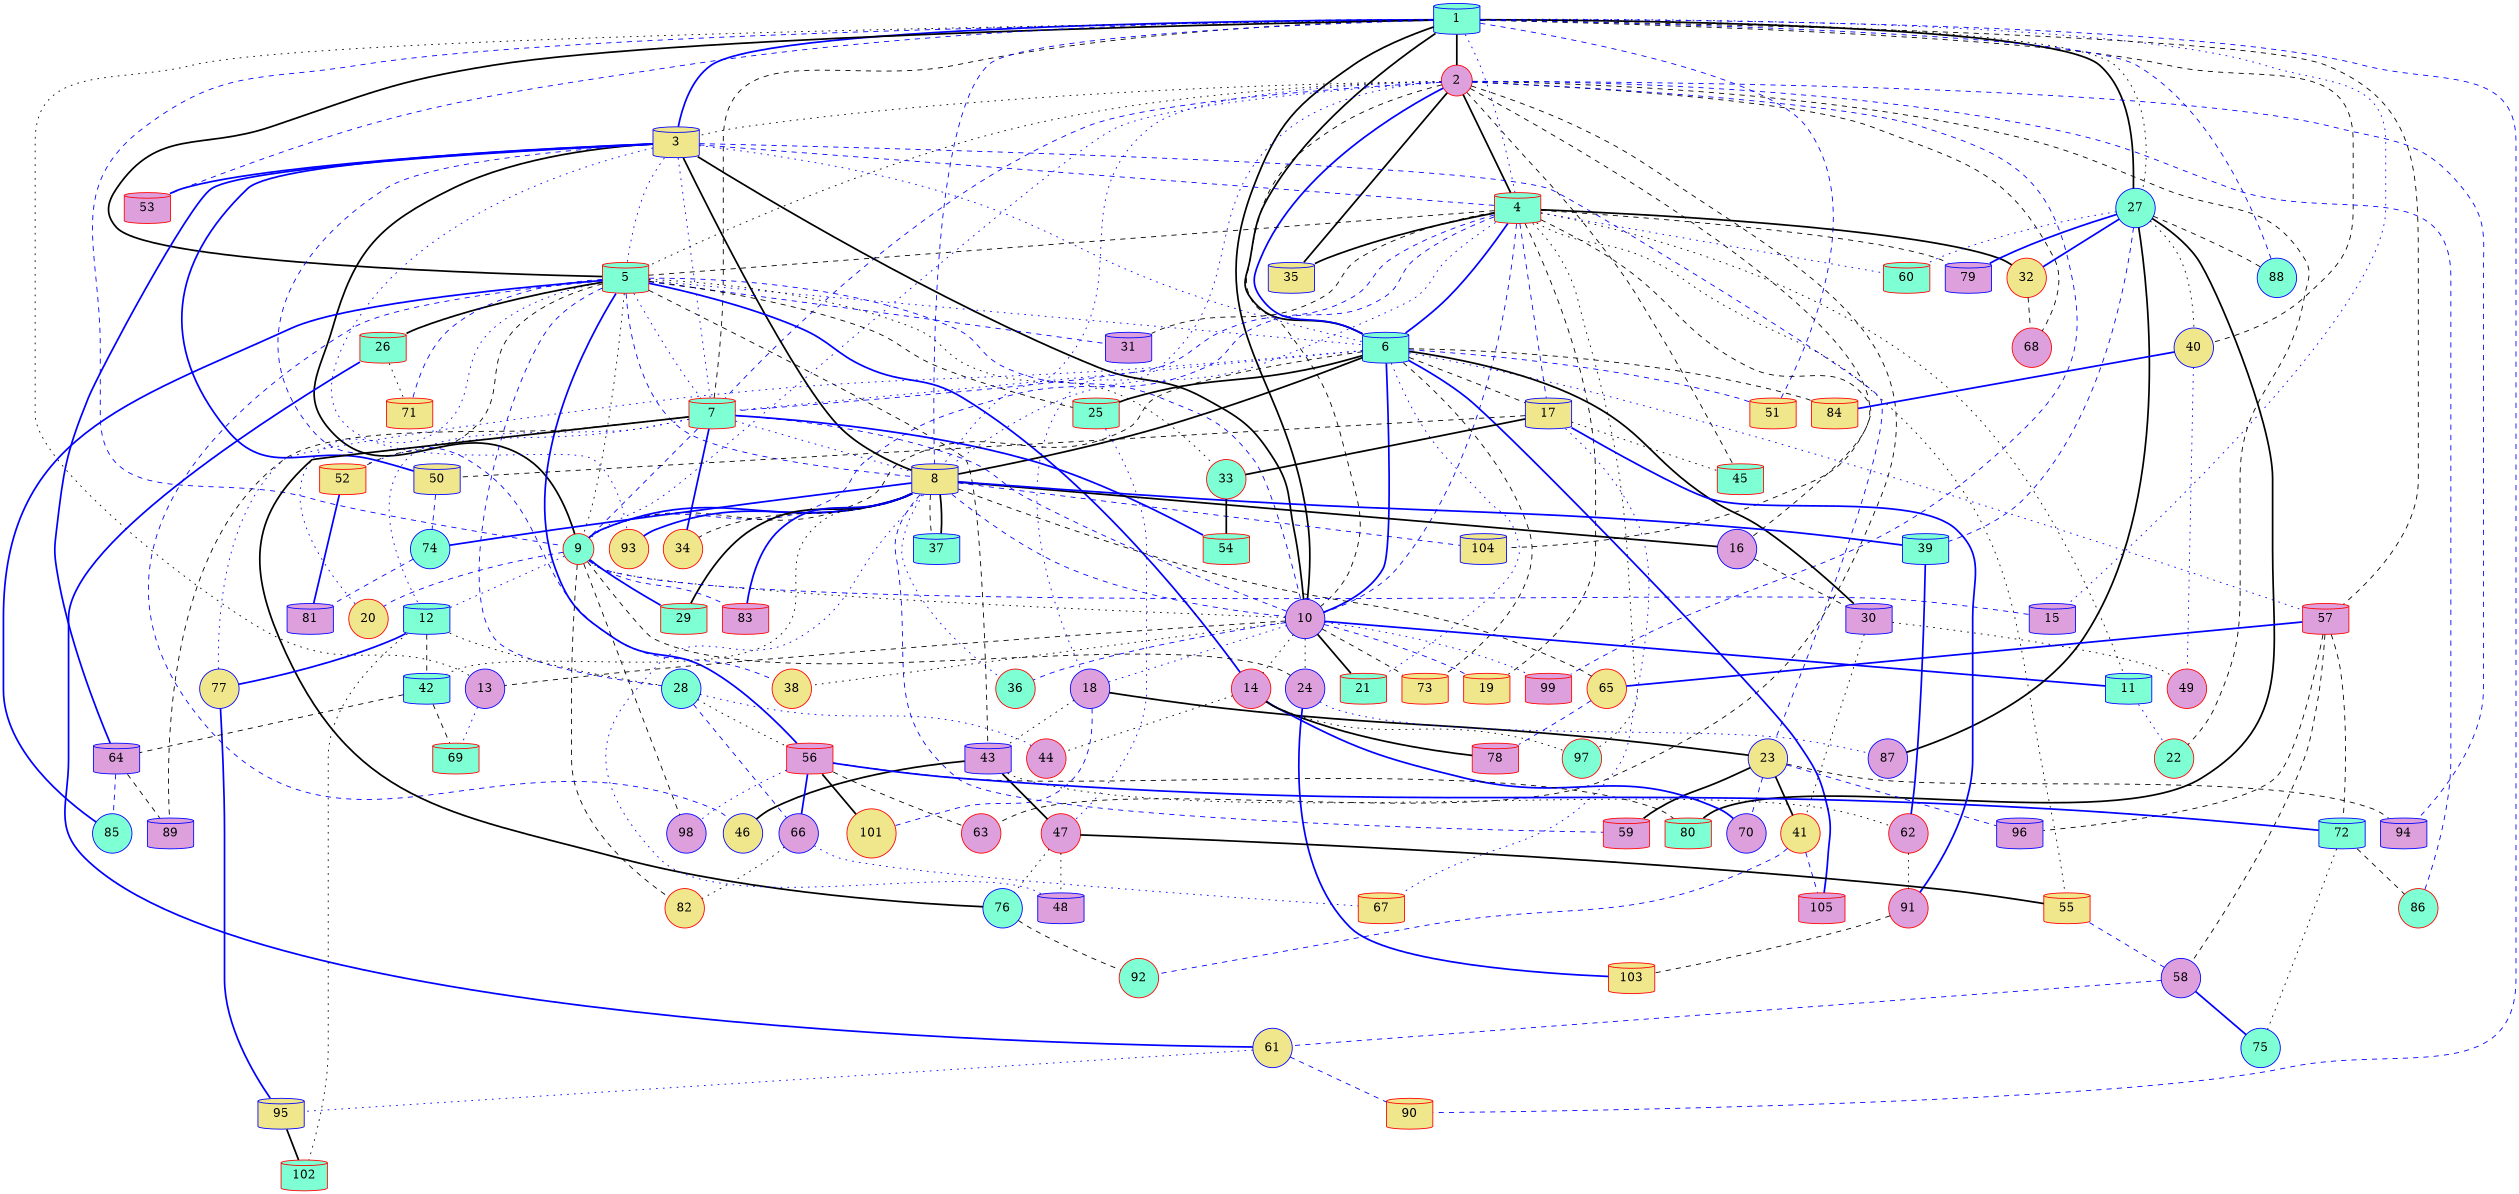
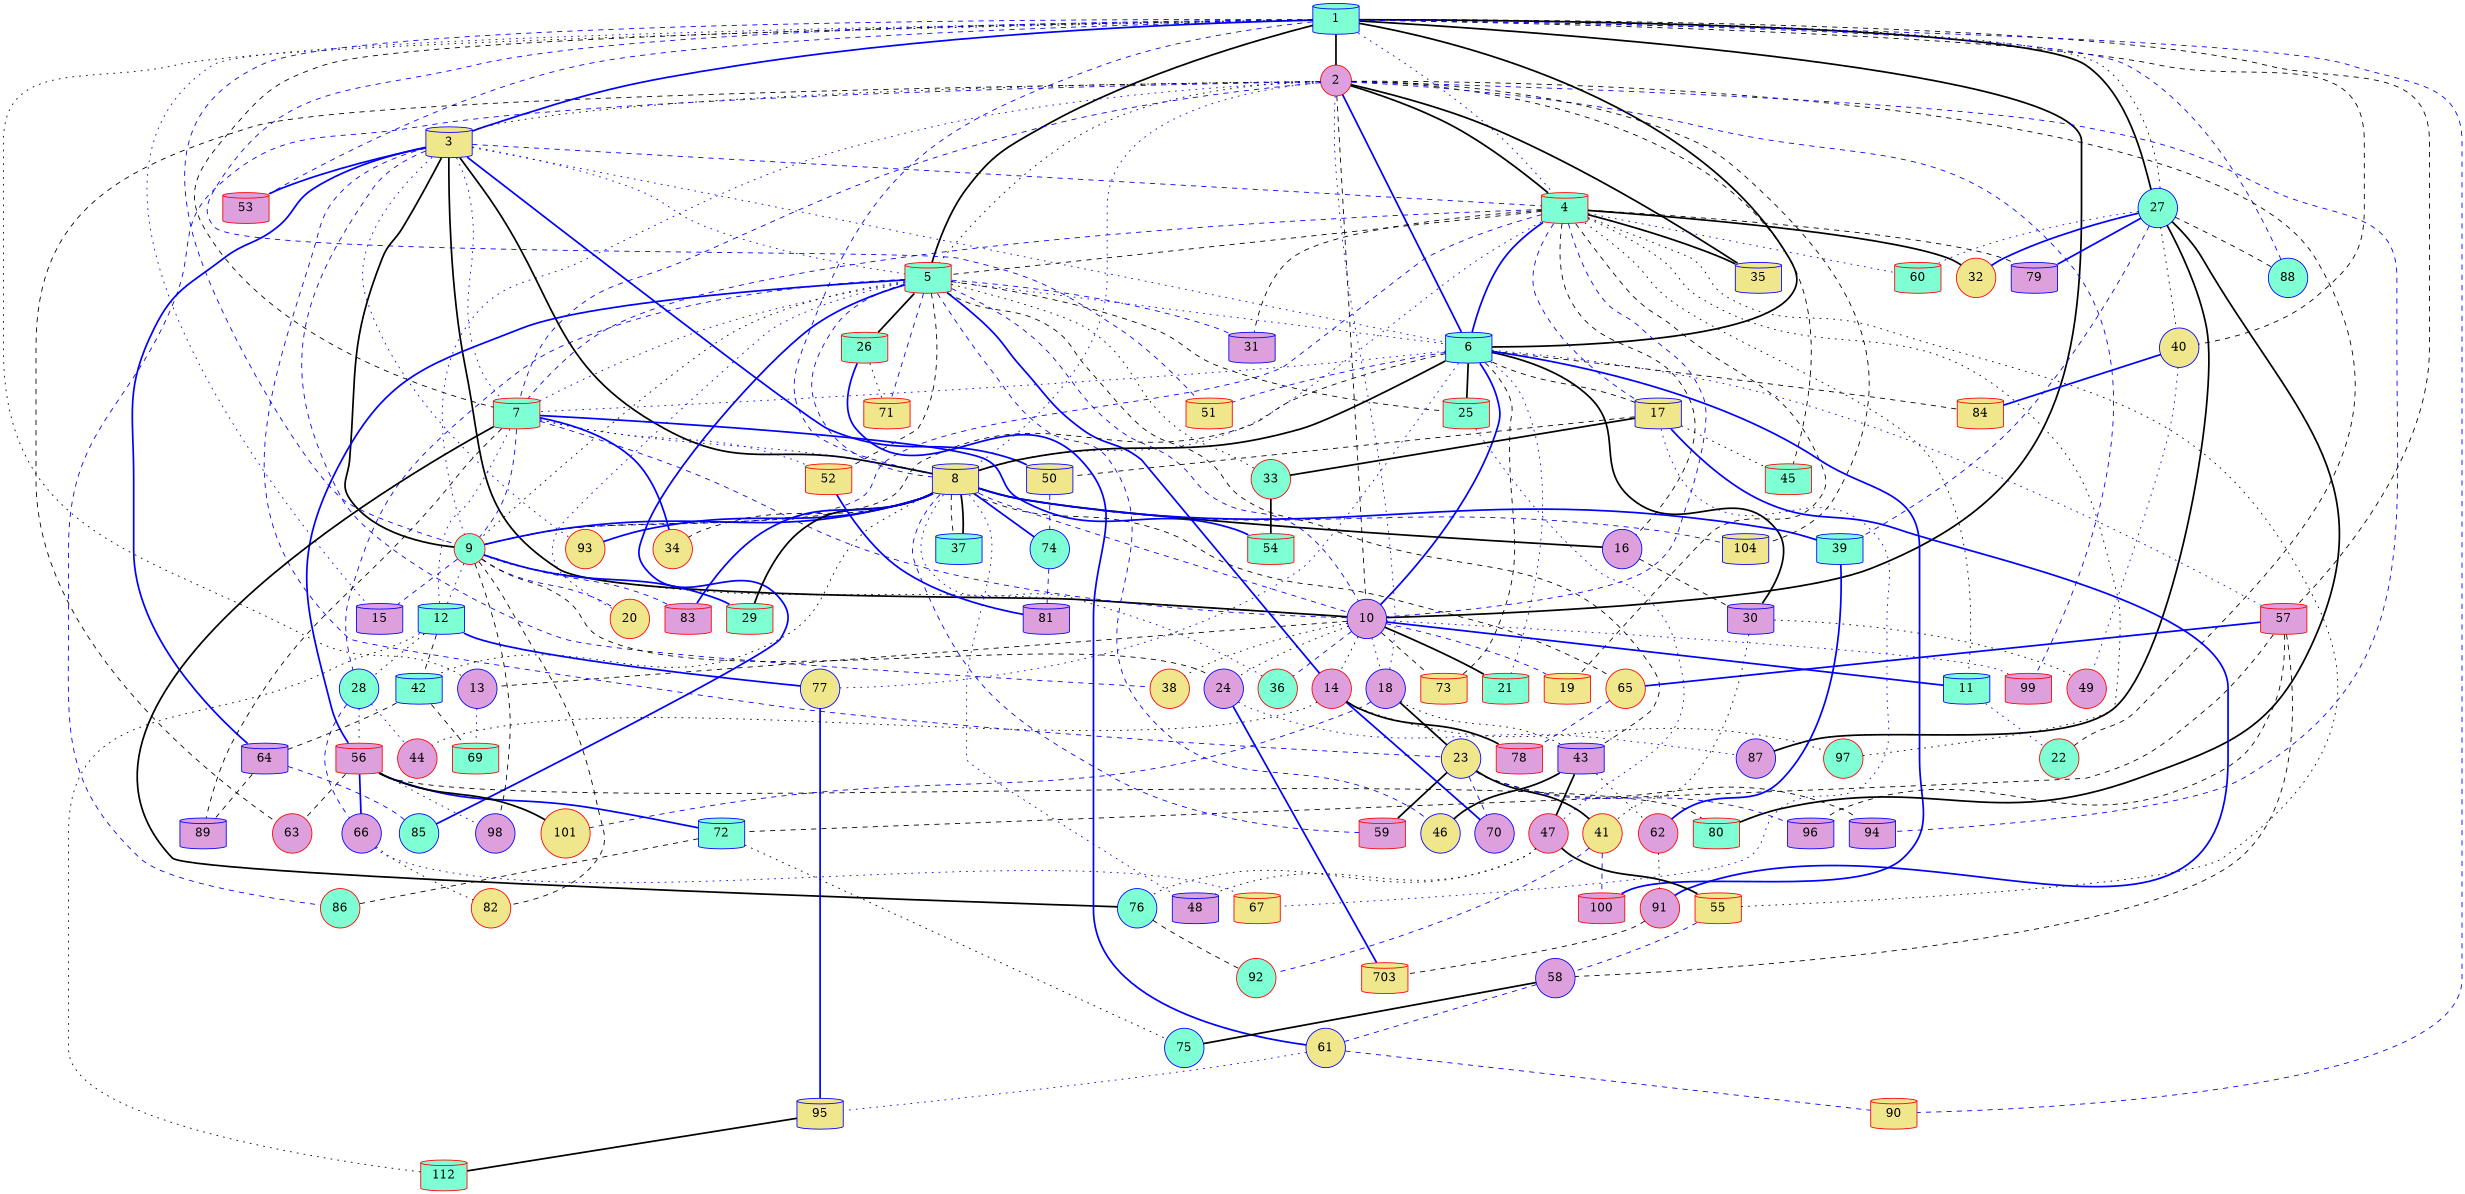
(2032, 348) -> none
(1822, 908) -> (1602, 908)
(1632, 978) -> (1385, 978)
(2221, 1013) -> (1370, 1013)
(304, 1175) -> (444, 1175)
